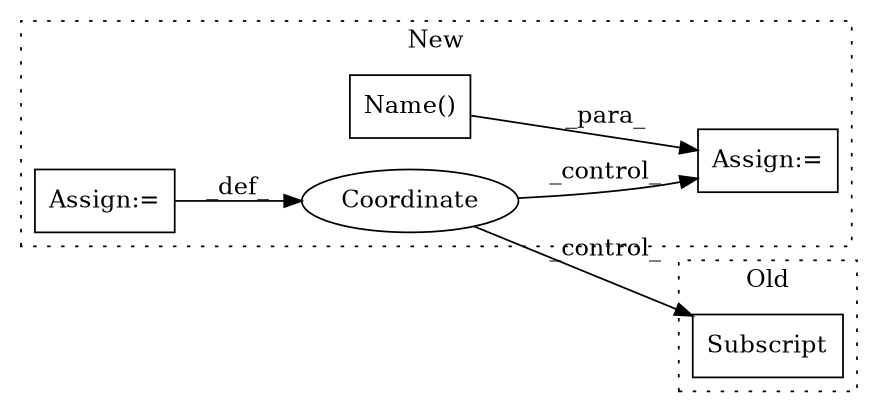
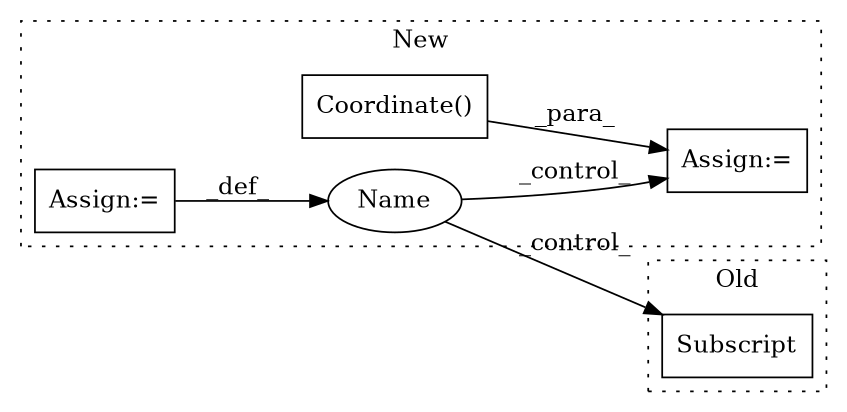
(410, 107) -> (395, 107)
(410, 201) -> (395, 201)
